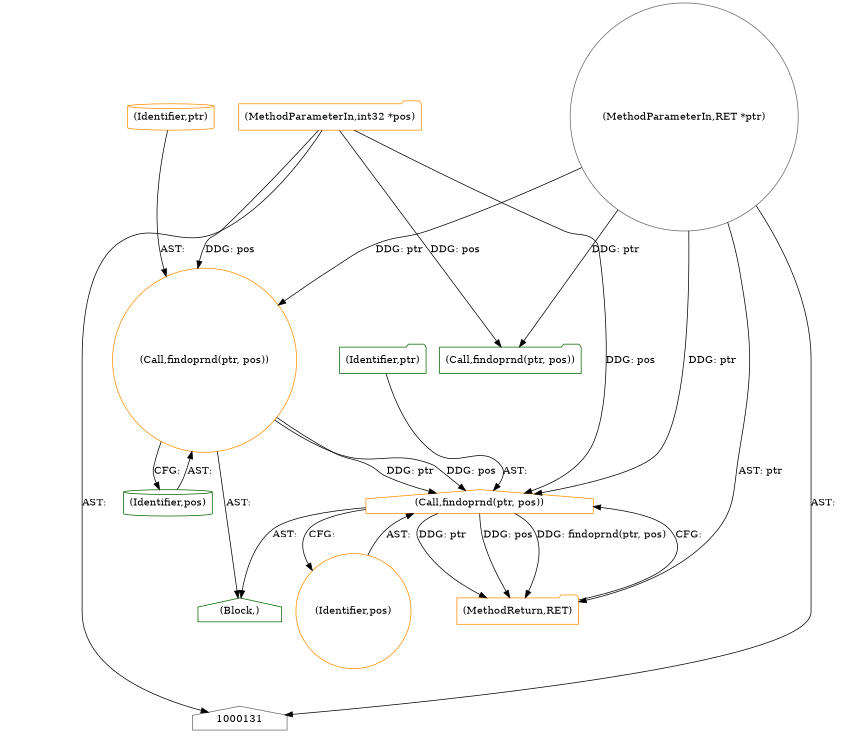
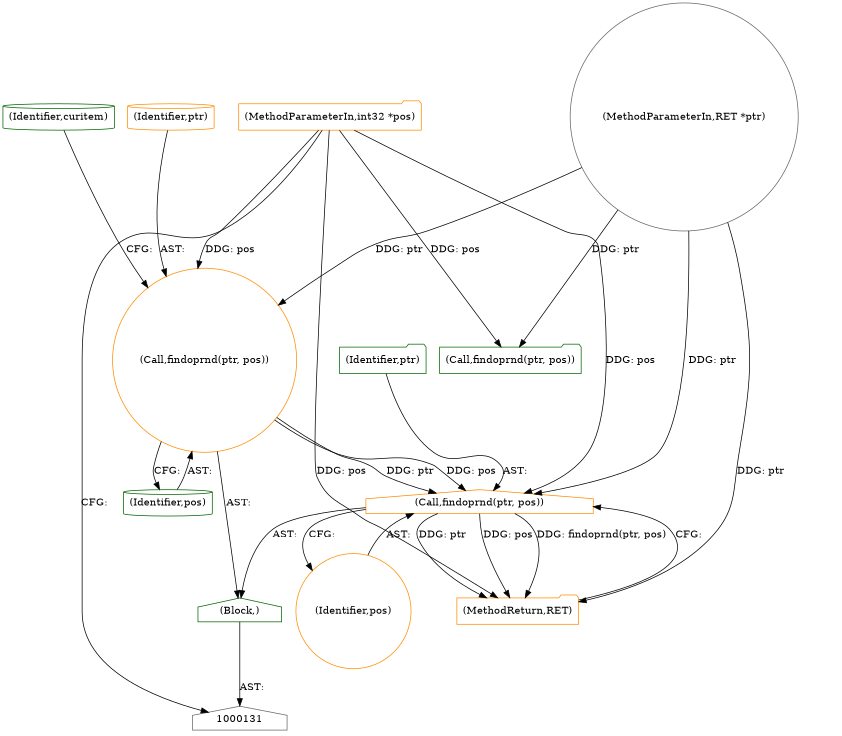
none -> (59, 117)
none -> (316, 409)
(761, 471) -> (761, 471)
(96, 503) -> (96, 503)
(763, 643) -> (240, 660)
